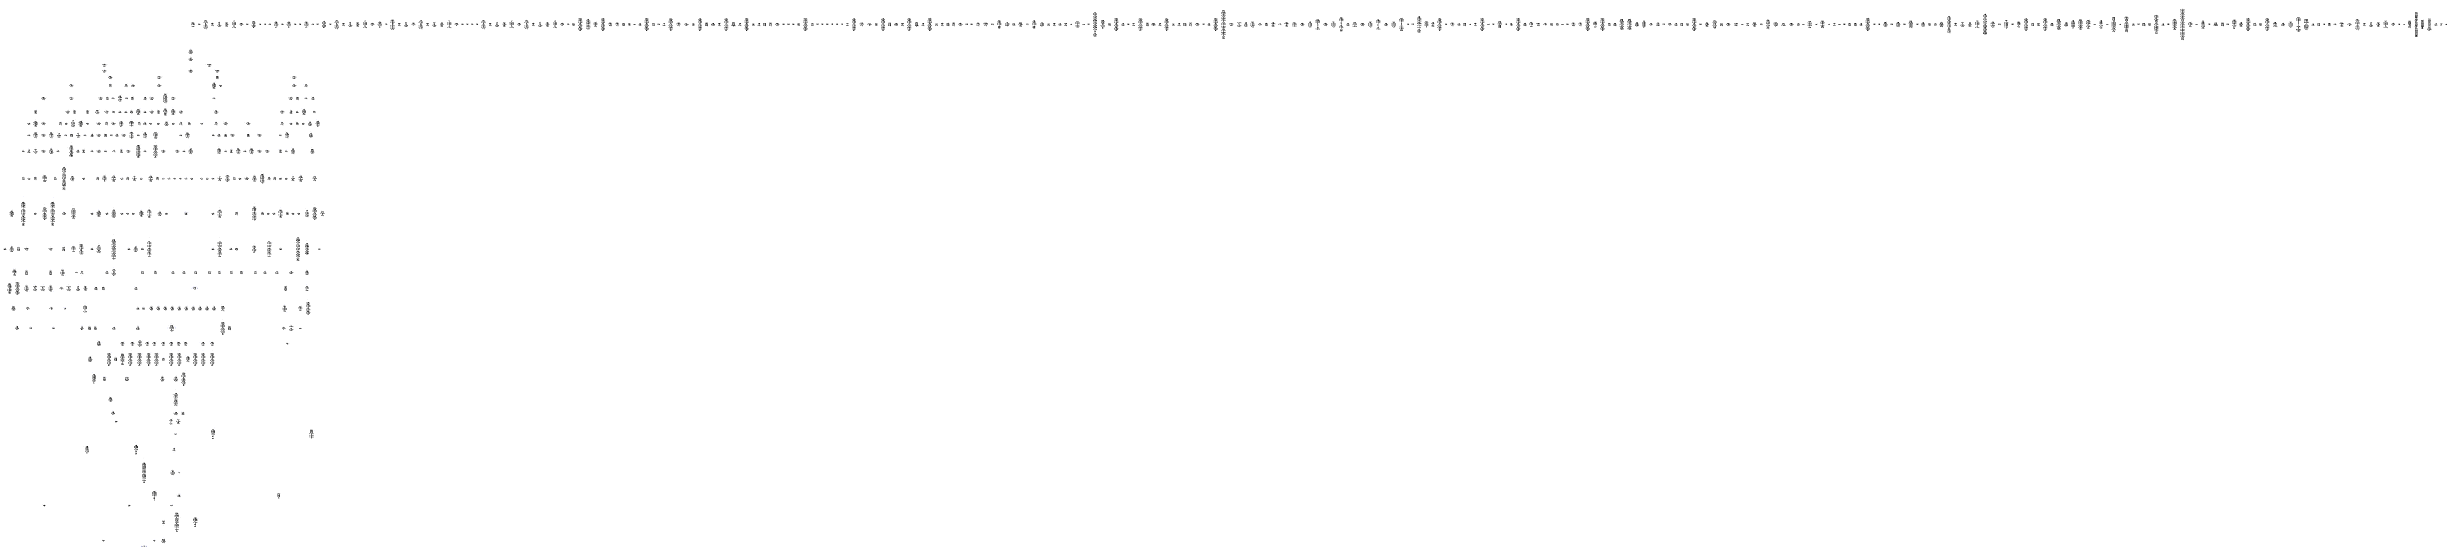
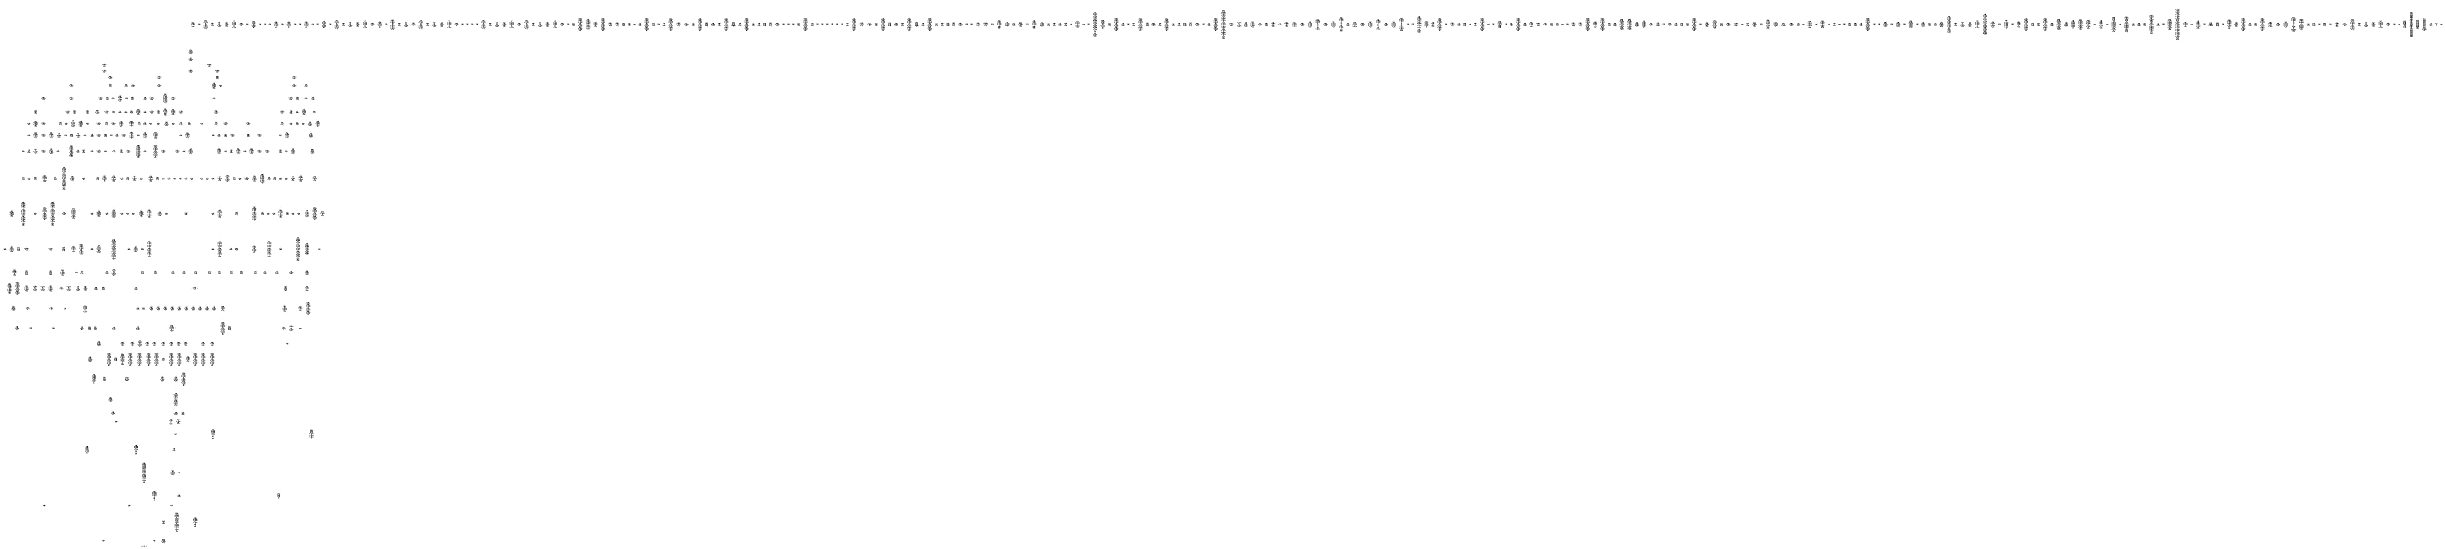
(2138, 25) -> none
